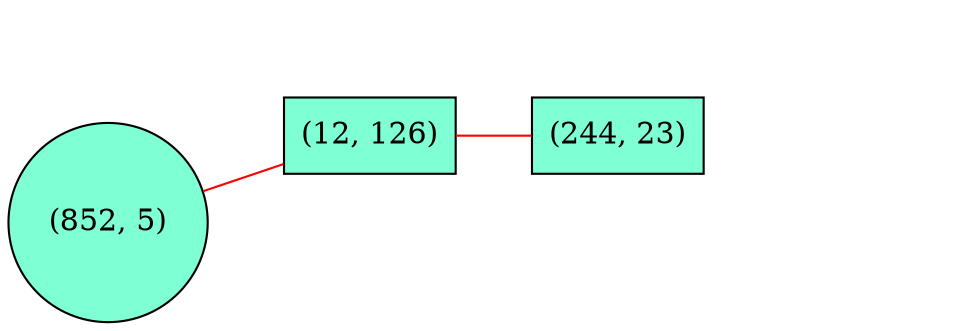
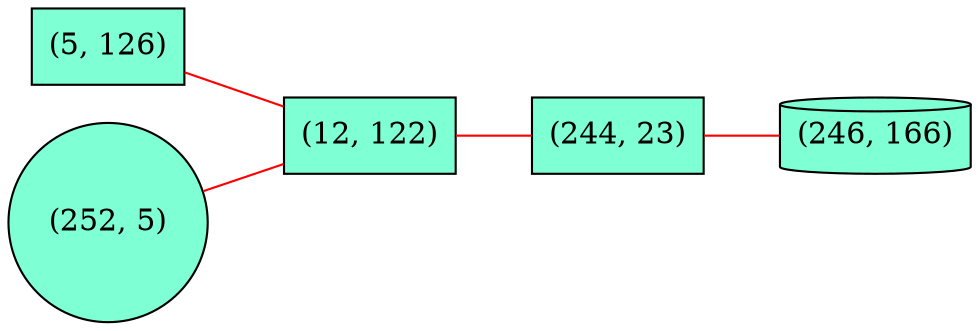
none -> (108, 47)
(370, 136) -> (370, 136)
none -> (875, 136)
(108, 223) -> (108, 223)
